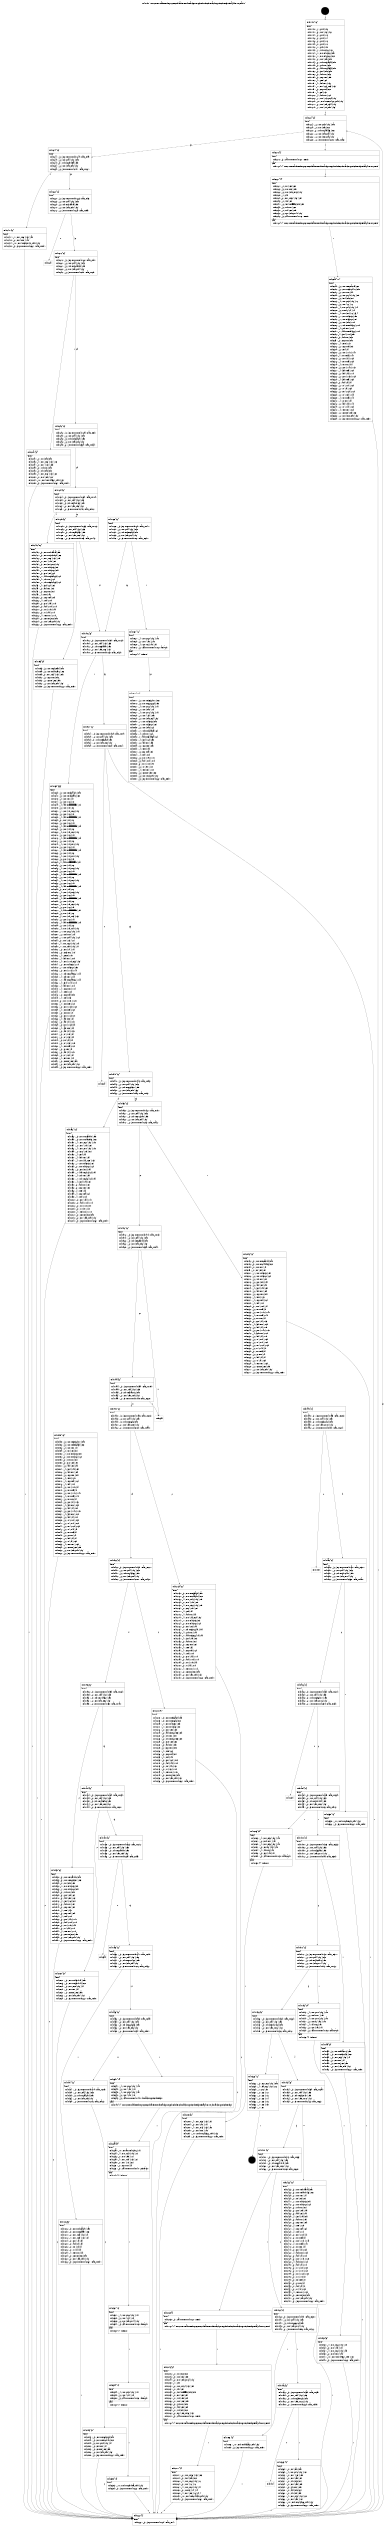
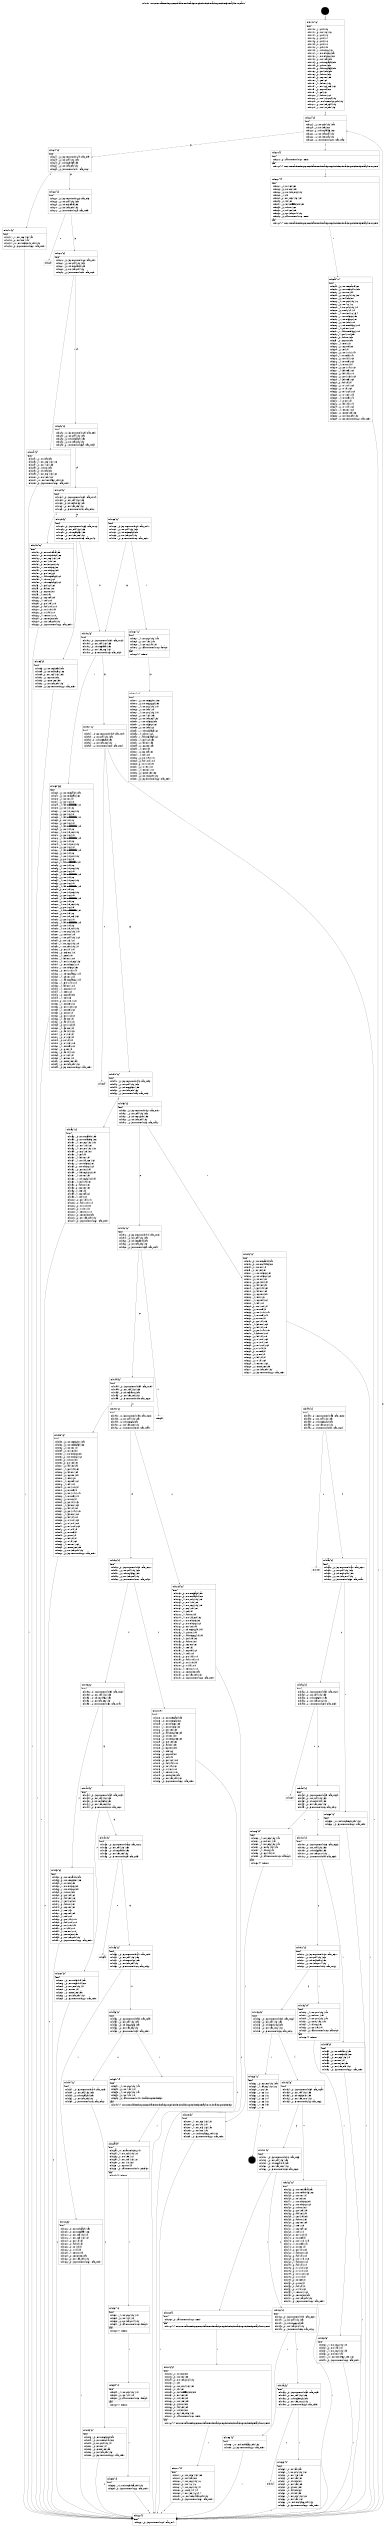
(135, 1098) -> none
(155, 1408) -> (102, 1416)
